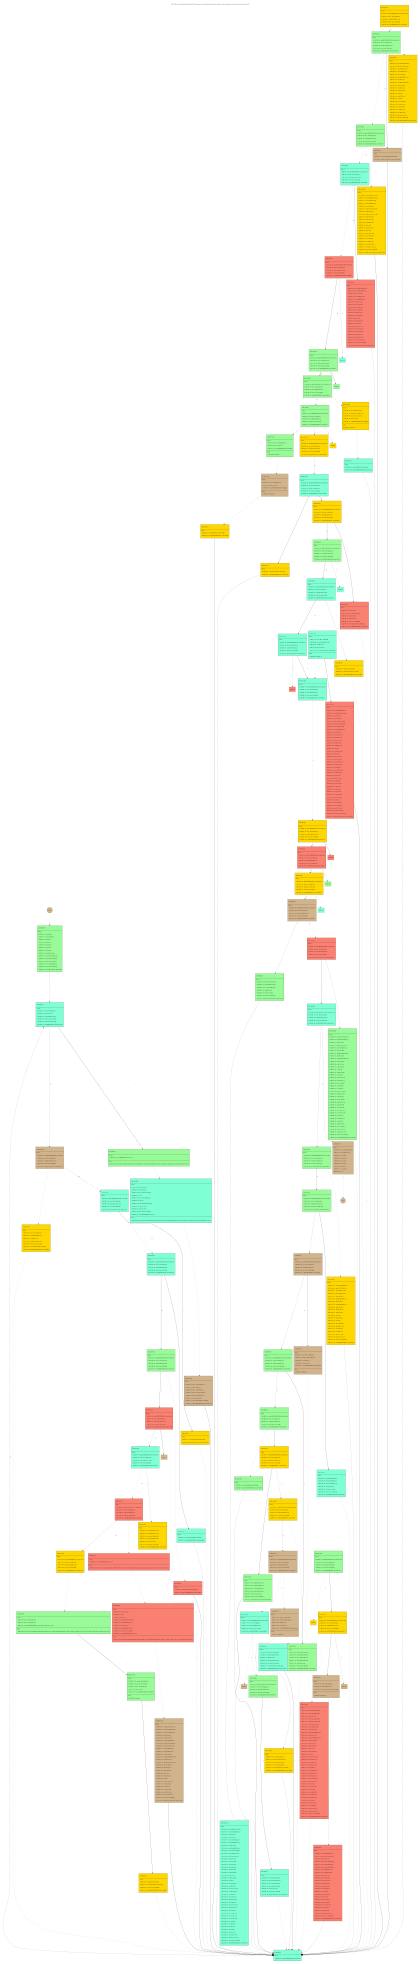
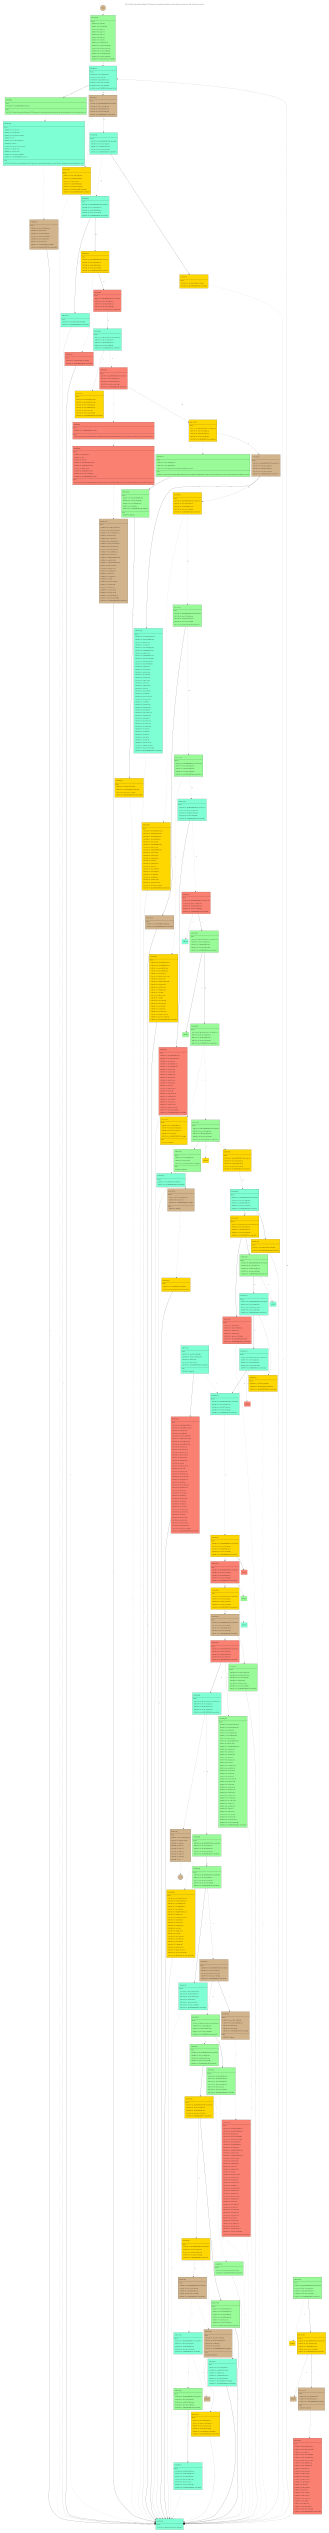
none -> (266, 465)
(161, 1360) -> (95, 262)
(164, 1457) -> none
